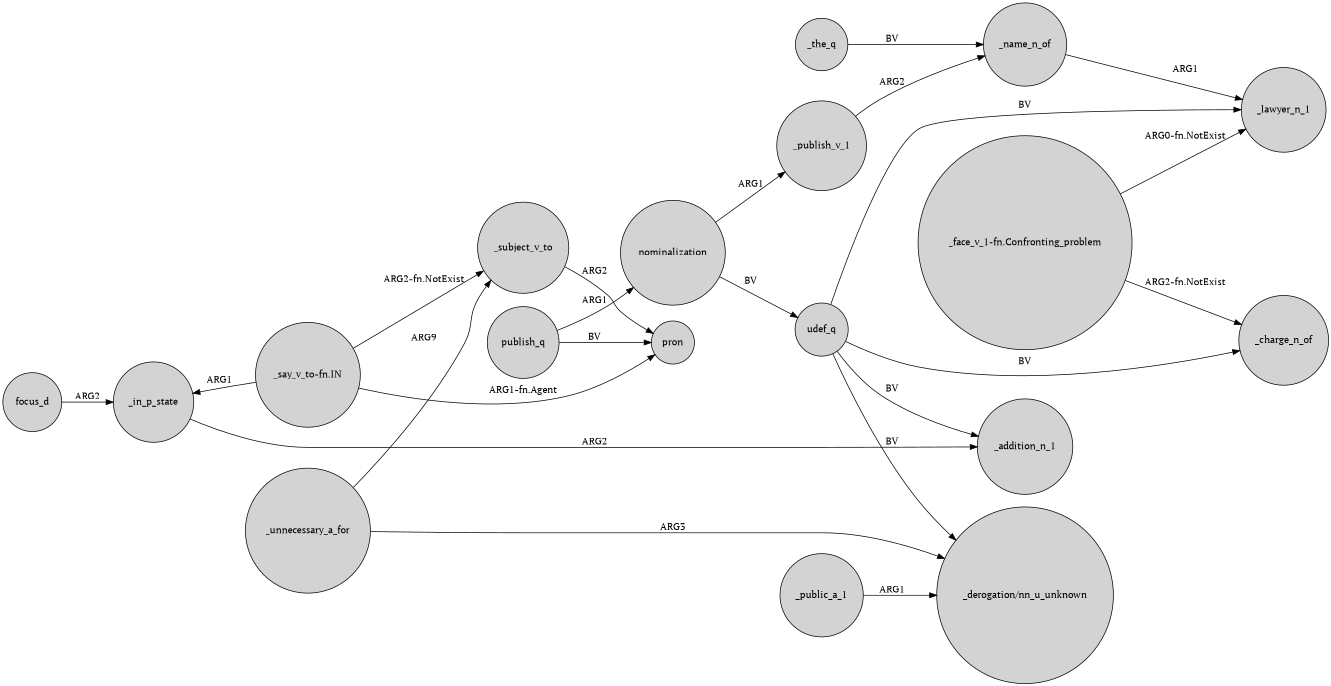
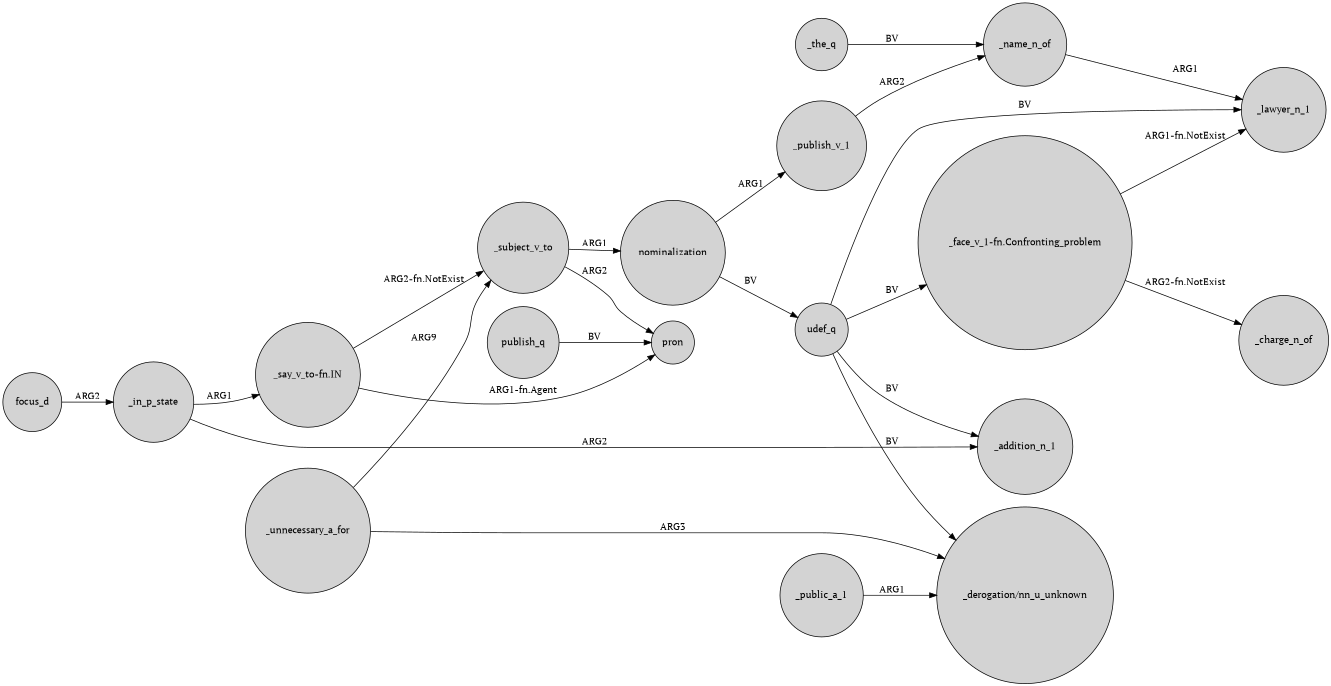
(1185, 136) -> (1185, 136)
(594, 314) -> (591, 250)
(1038, 375) -> (883, 303)
(228, 387) -> (223, 403)
